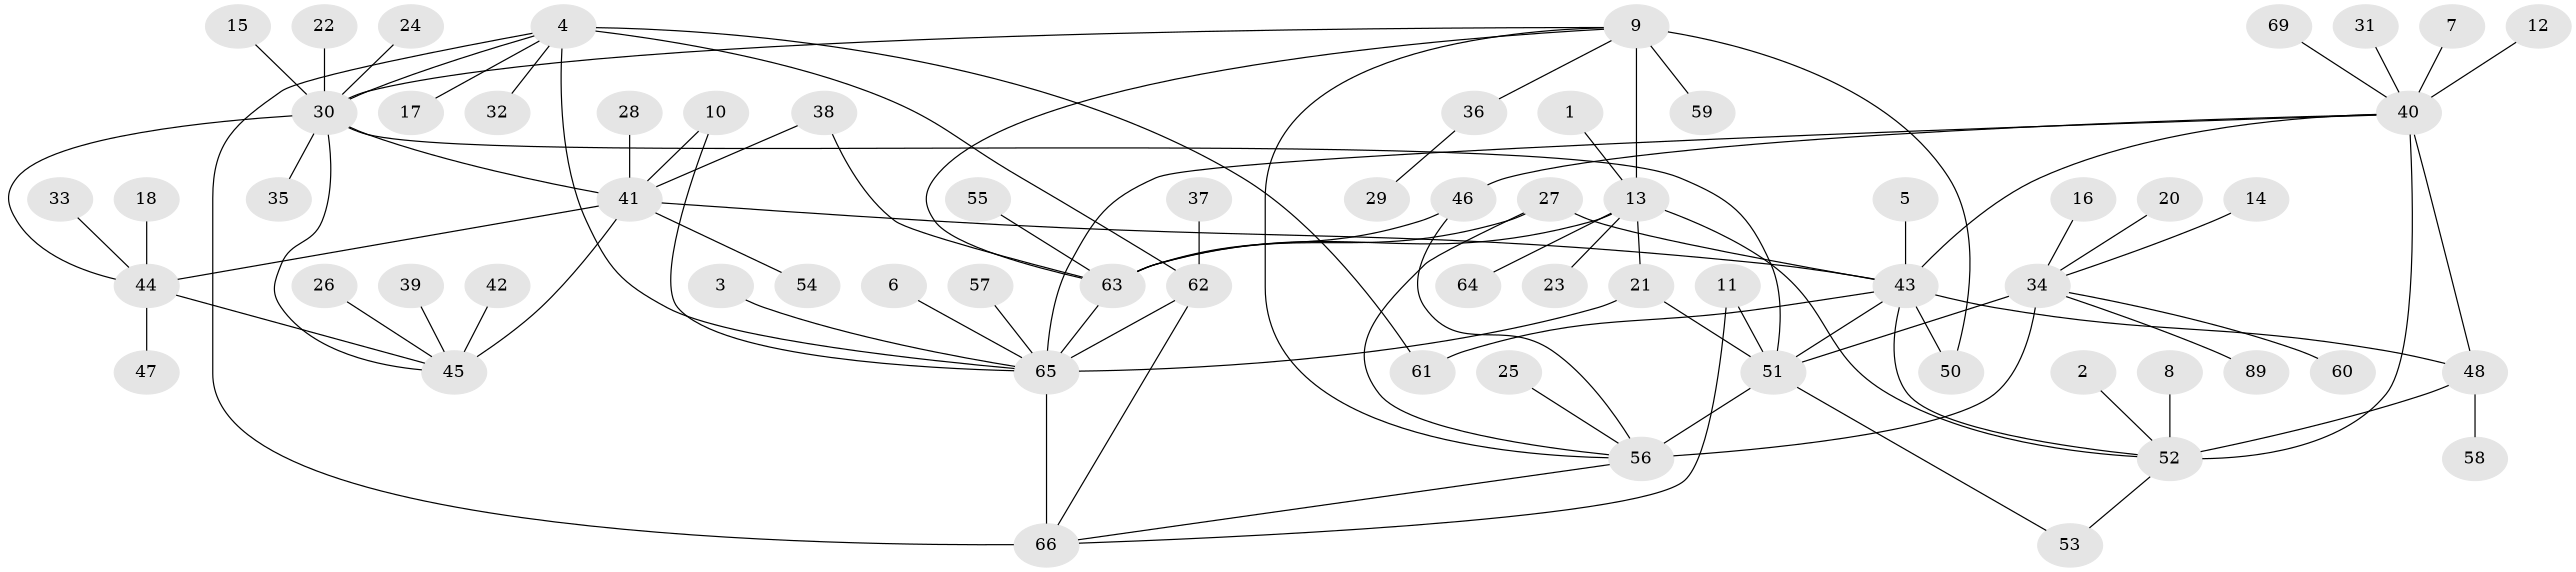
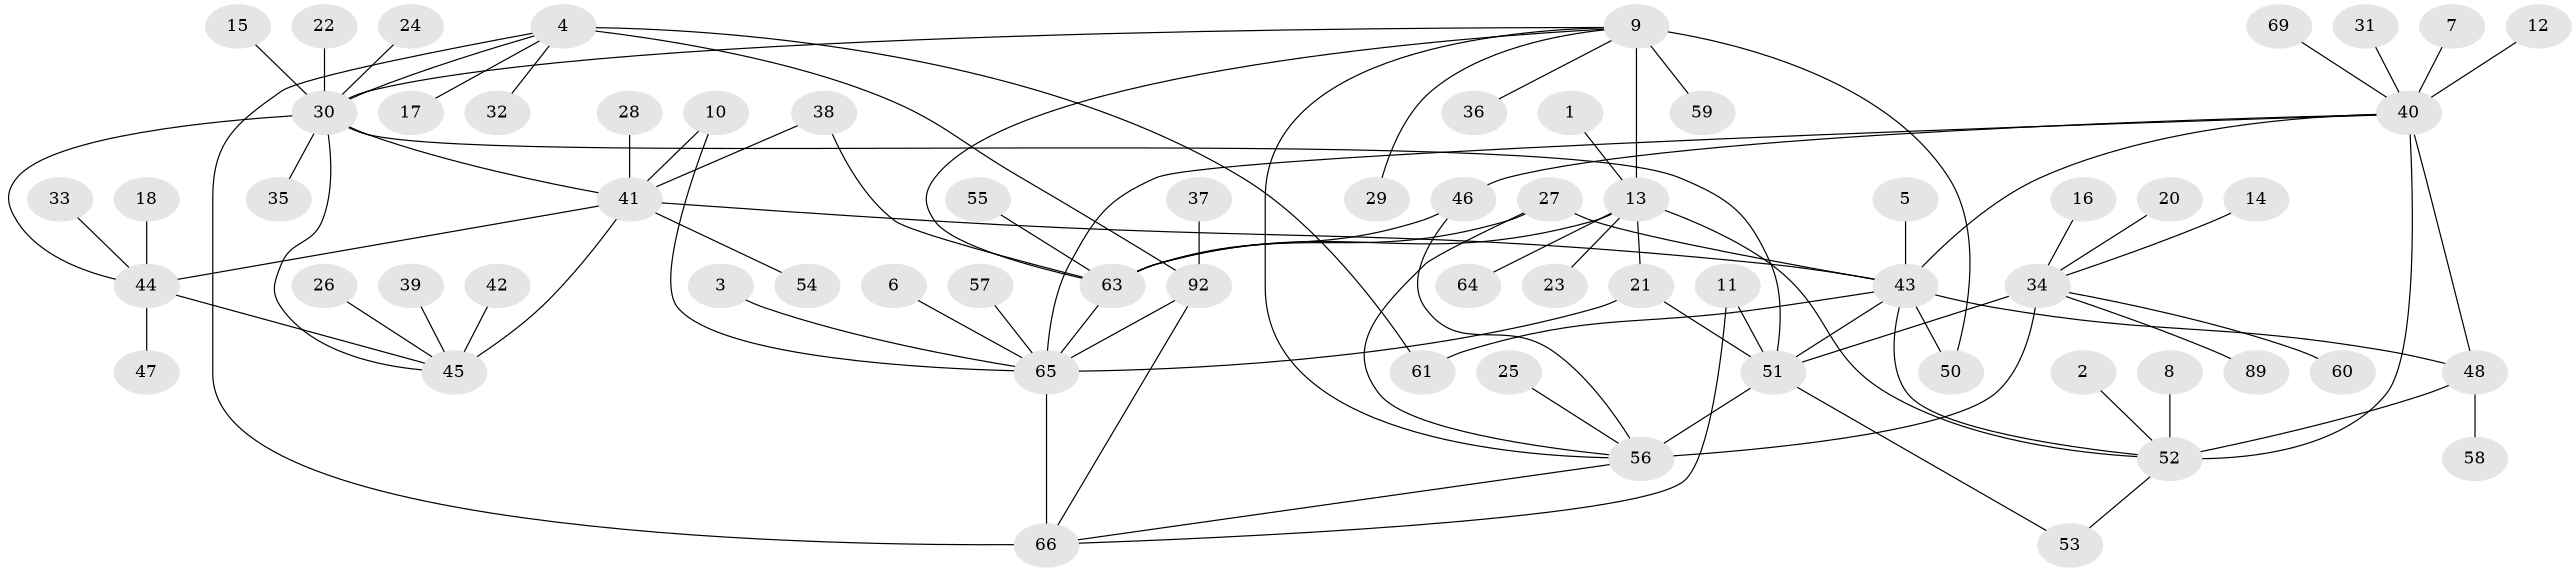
(1420, 161) -> (1467, 68)
(1199, 286) -> (1199, 286)
(663, 306) -> none
